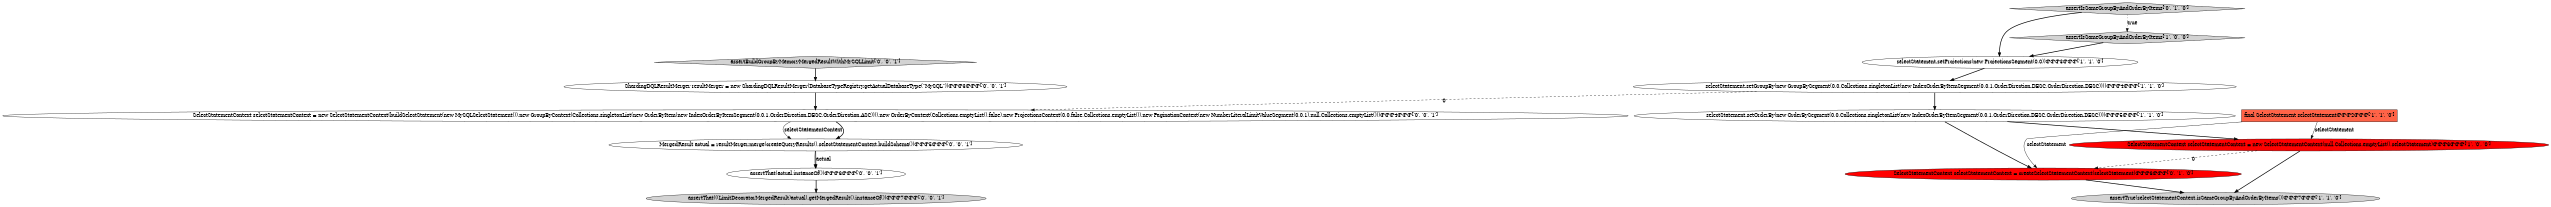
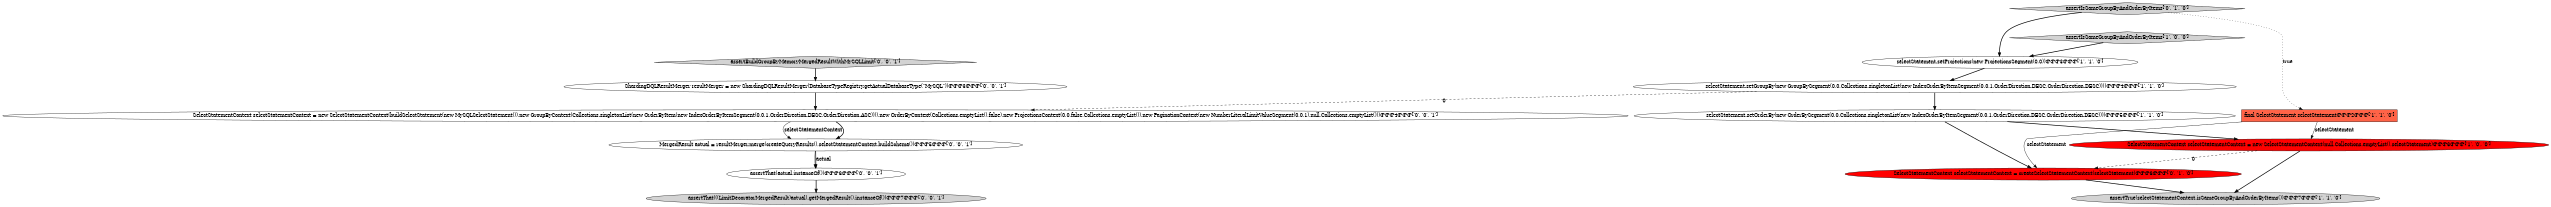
(2127, 22) -> (2266, 28)
